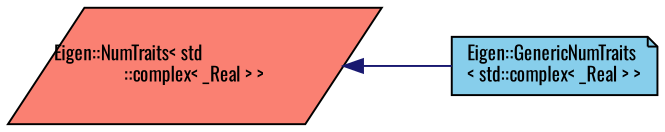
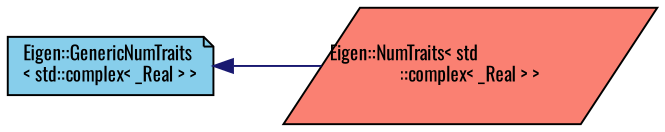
(408, 66) -> (277, 66)
